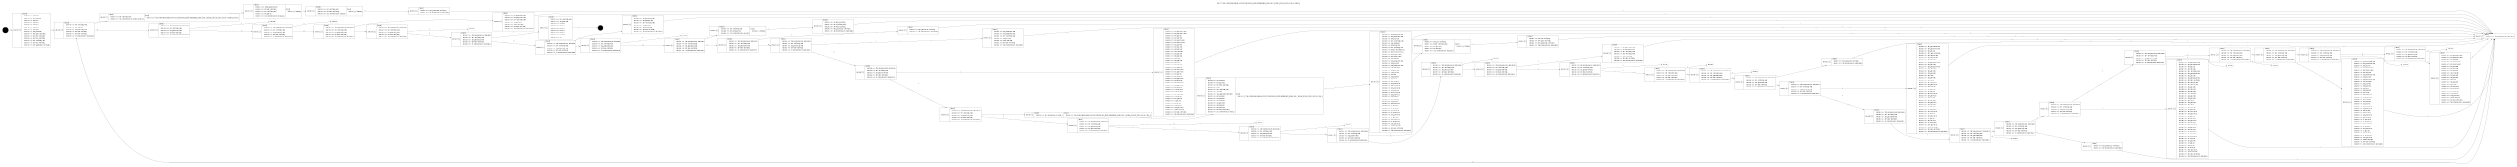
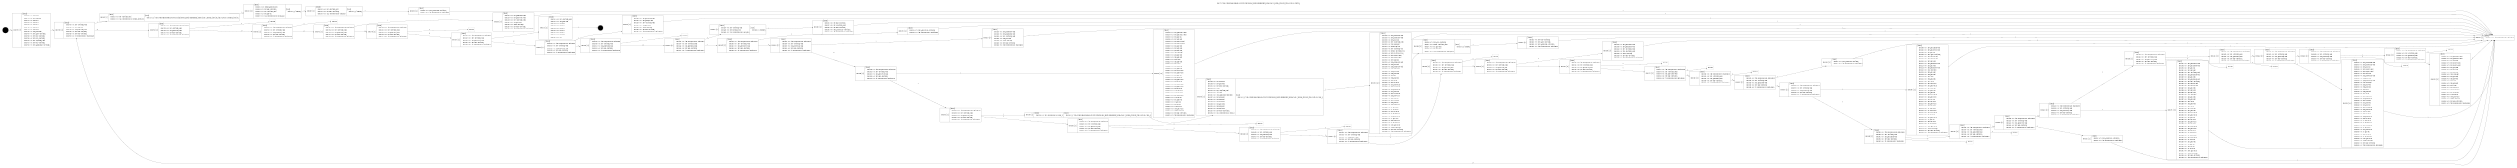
none -> (1970, 142)
